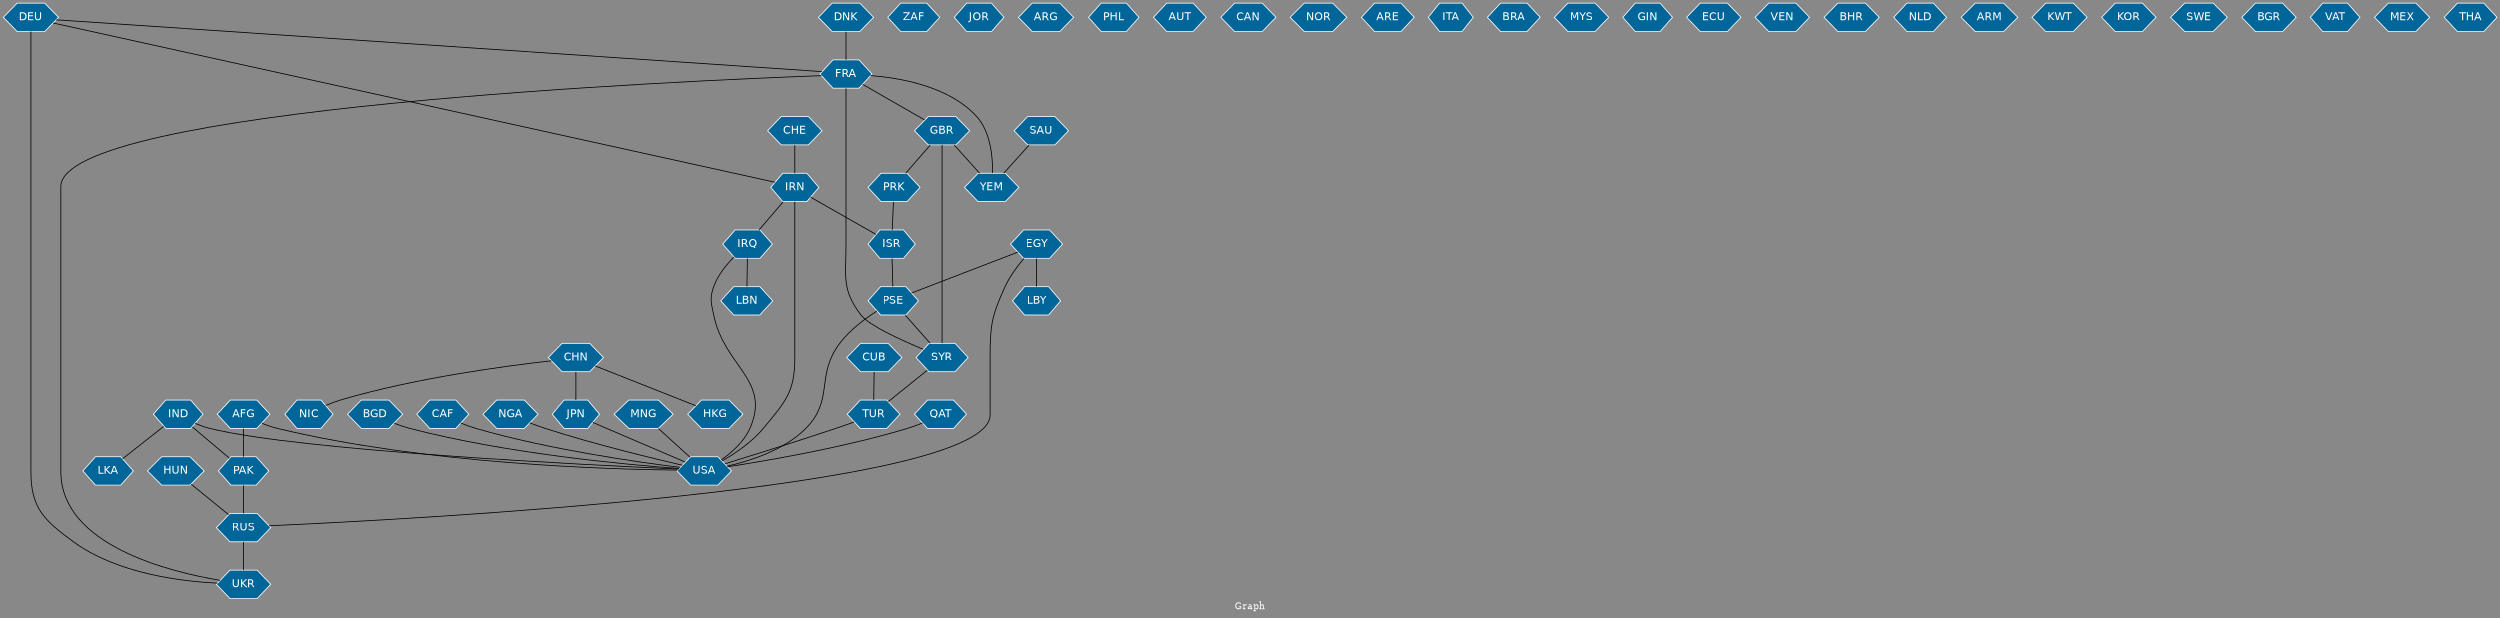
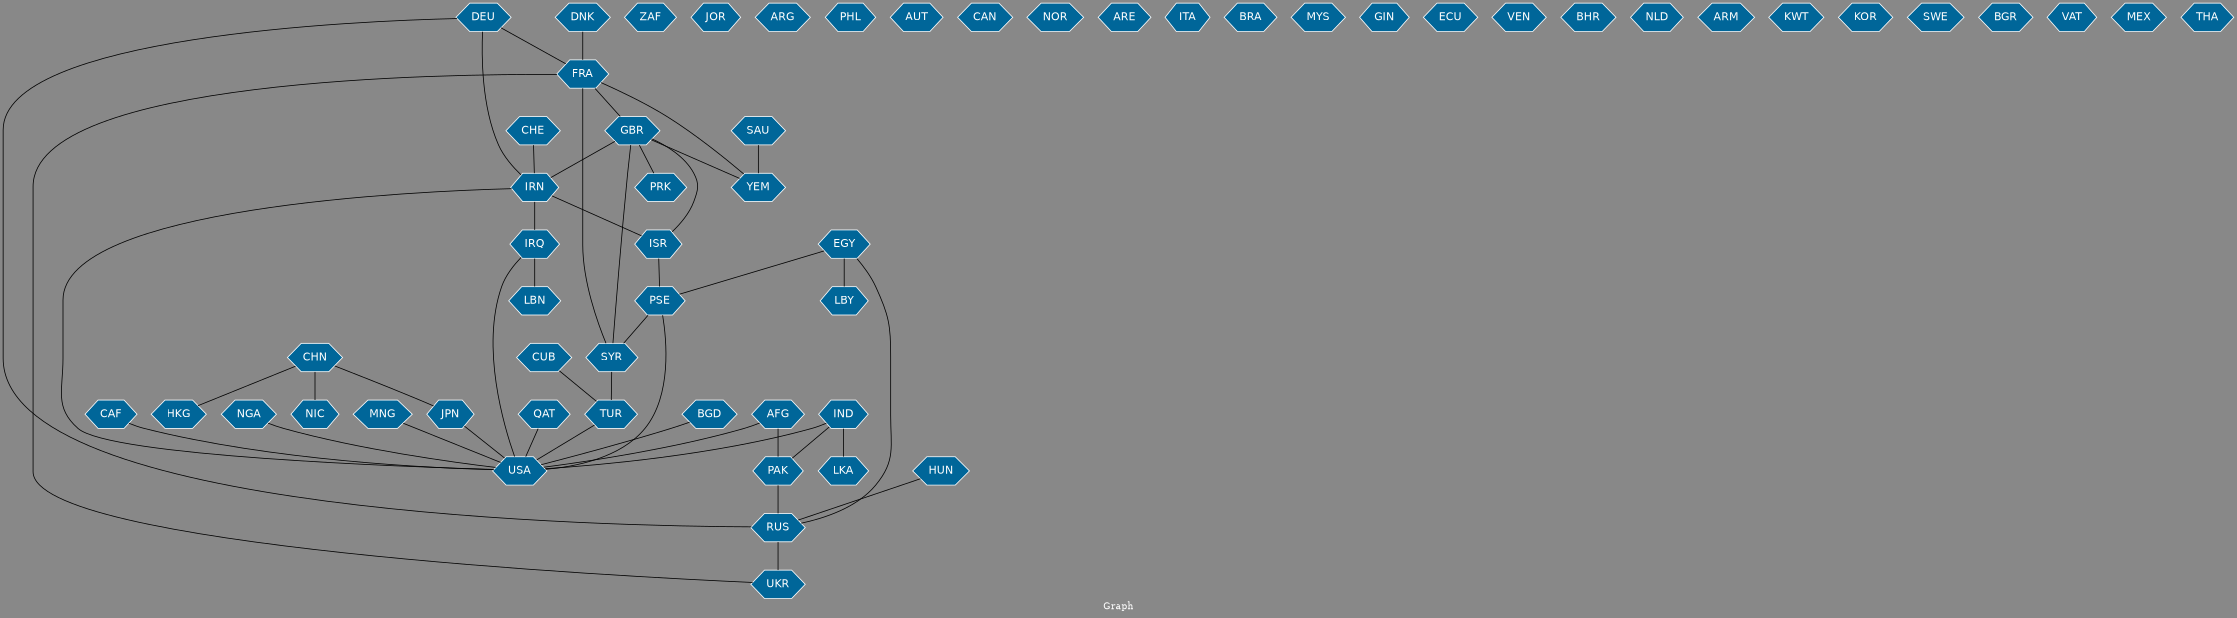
none -> (588, 157)
(893, 216) -> (696, 179)
(31, 371) -> (22, 395)
